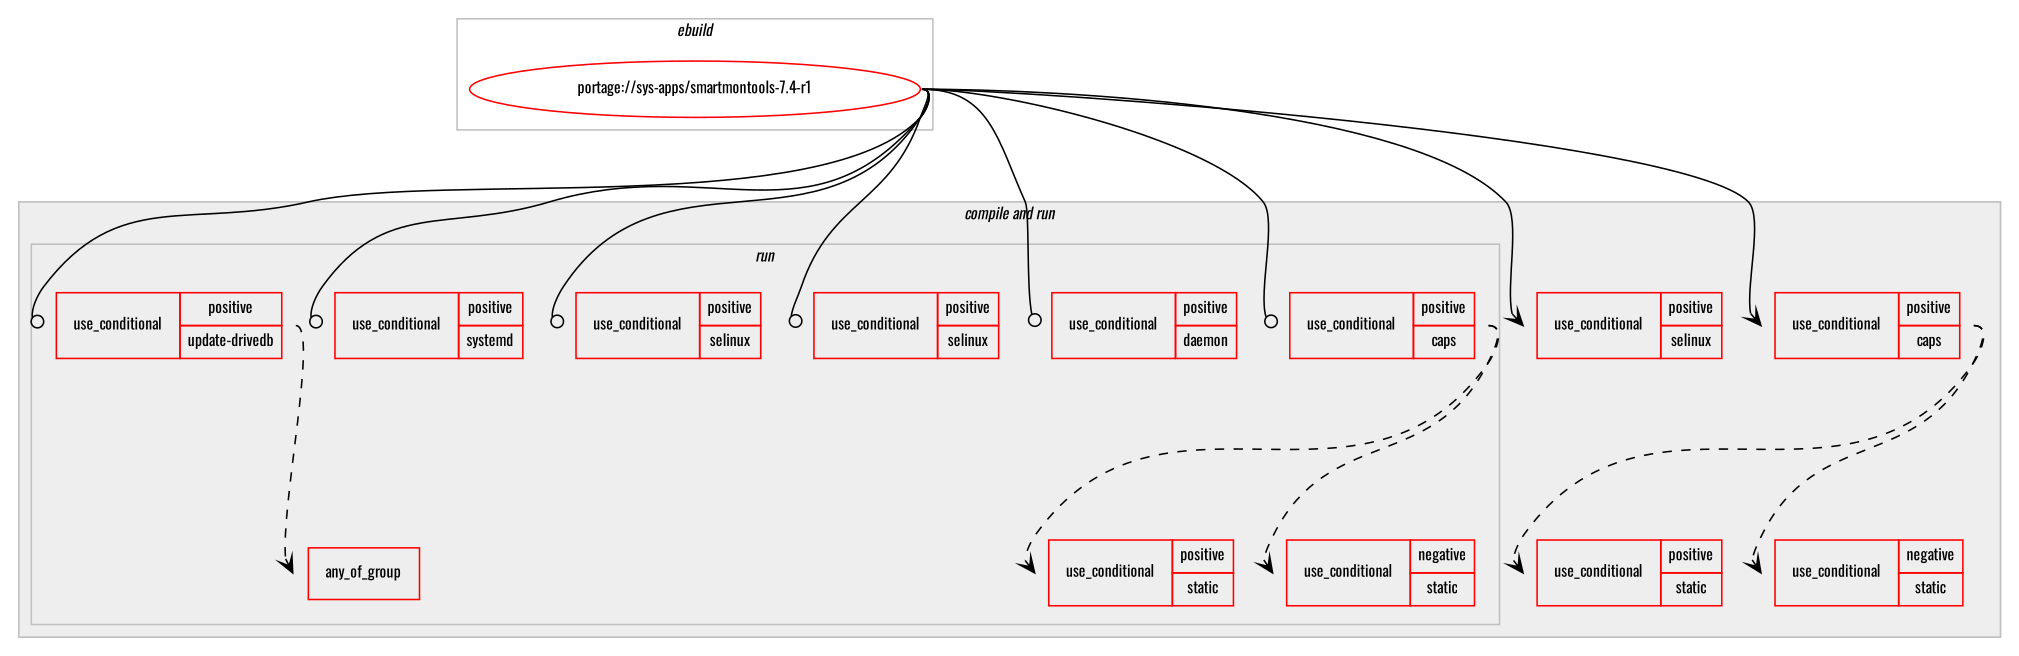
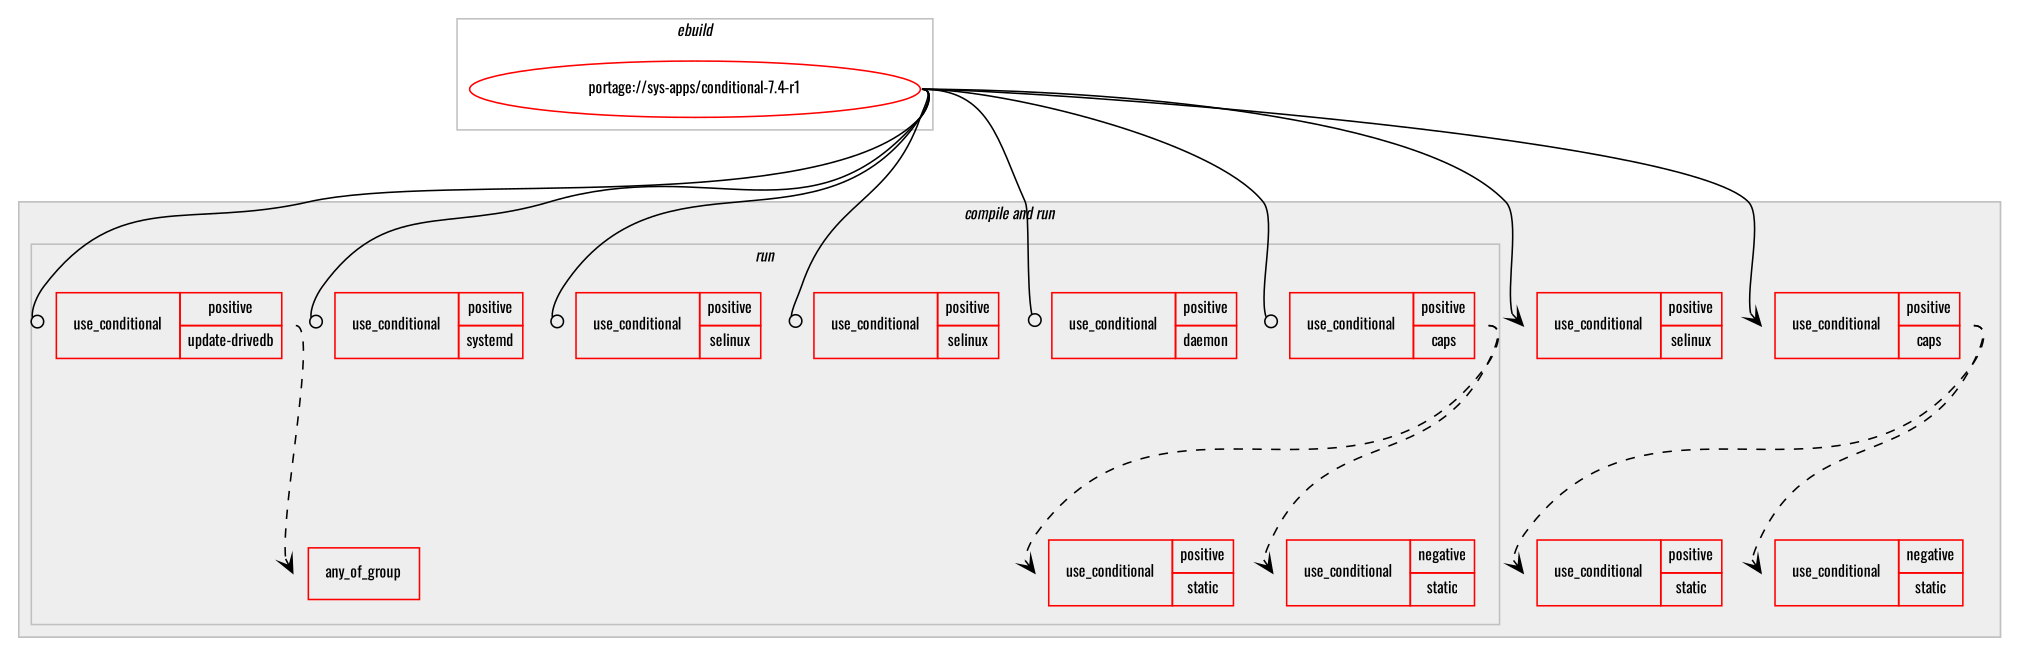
(695, 89) -> (695, 89)
